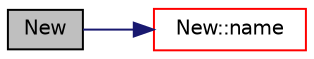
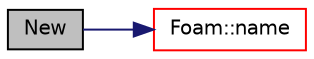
(230, 30) -> (230, 30)
